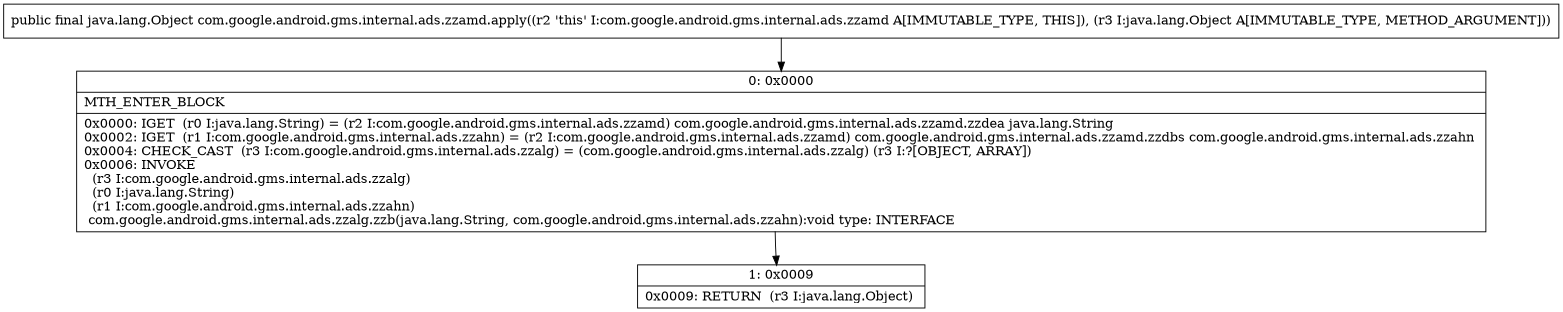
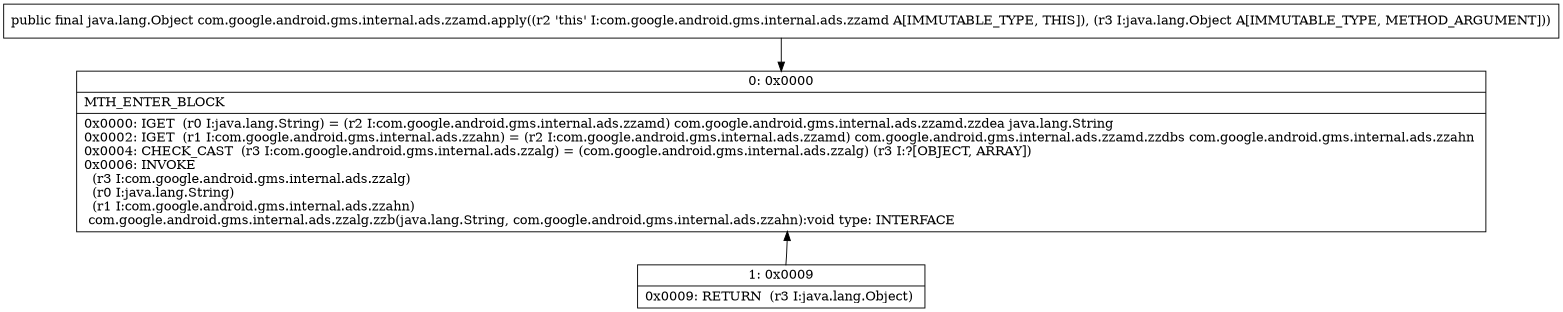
(775, 244) -> (787, 253)
